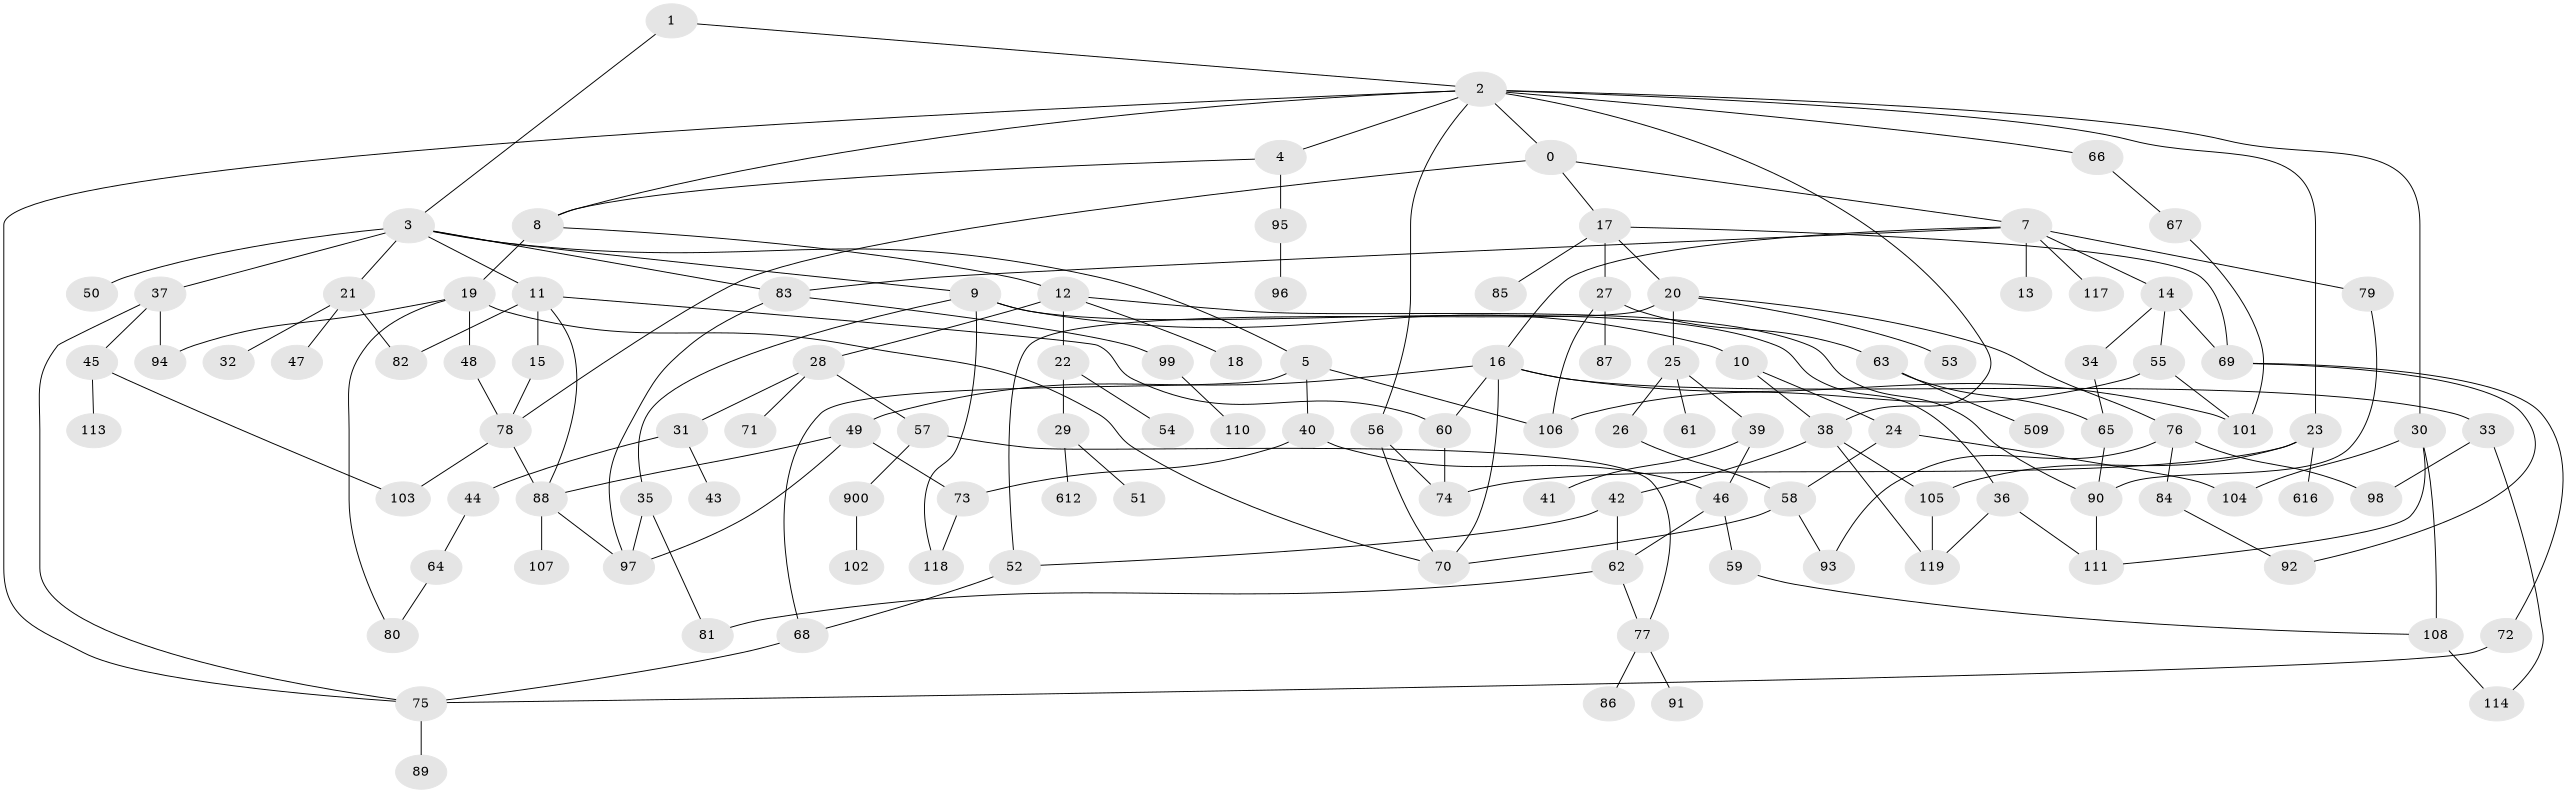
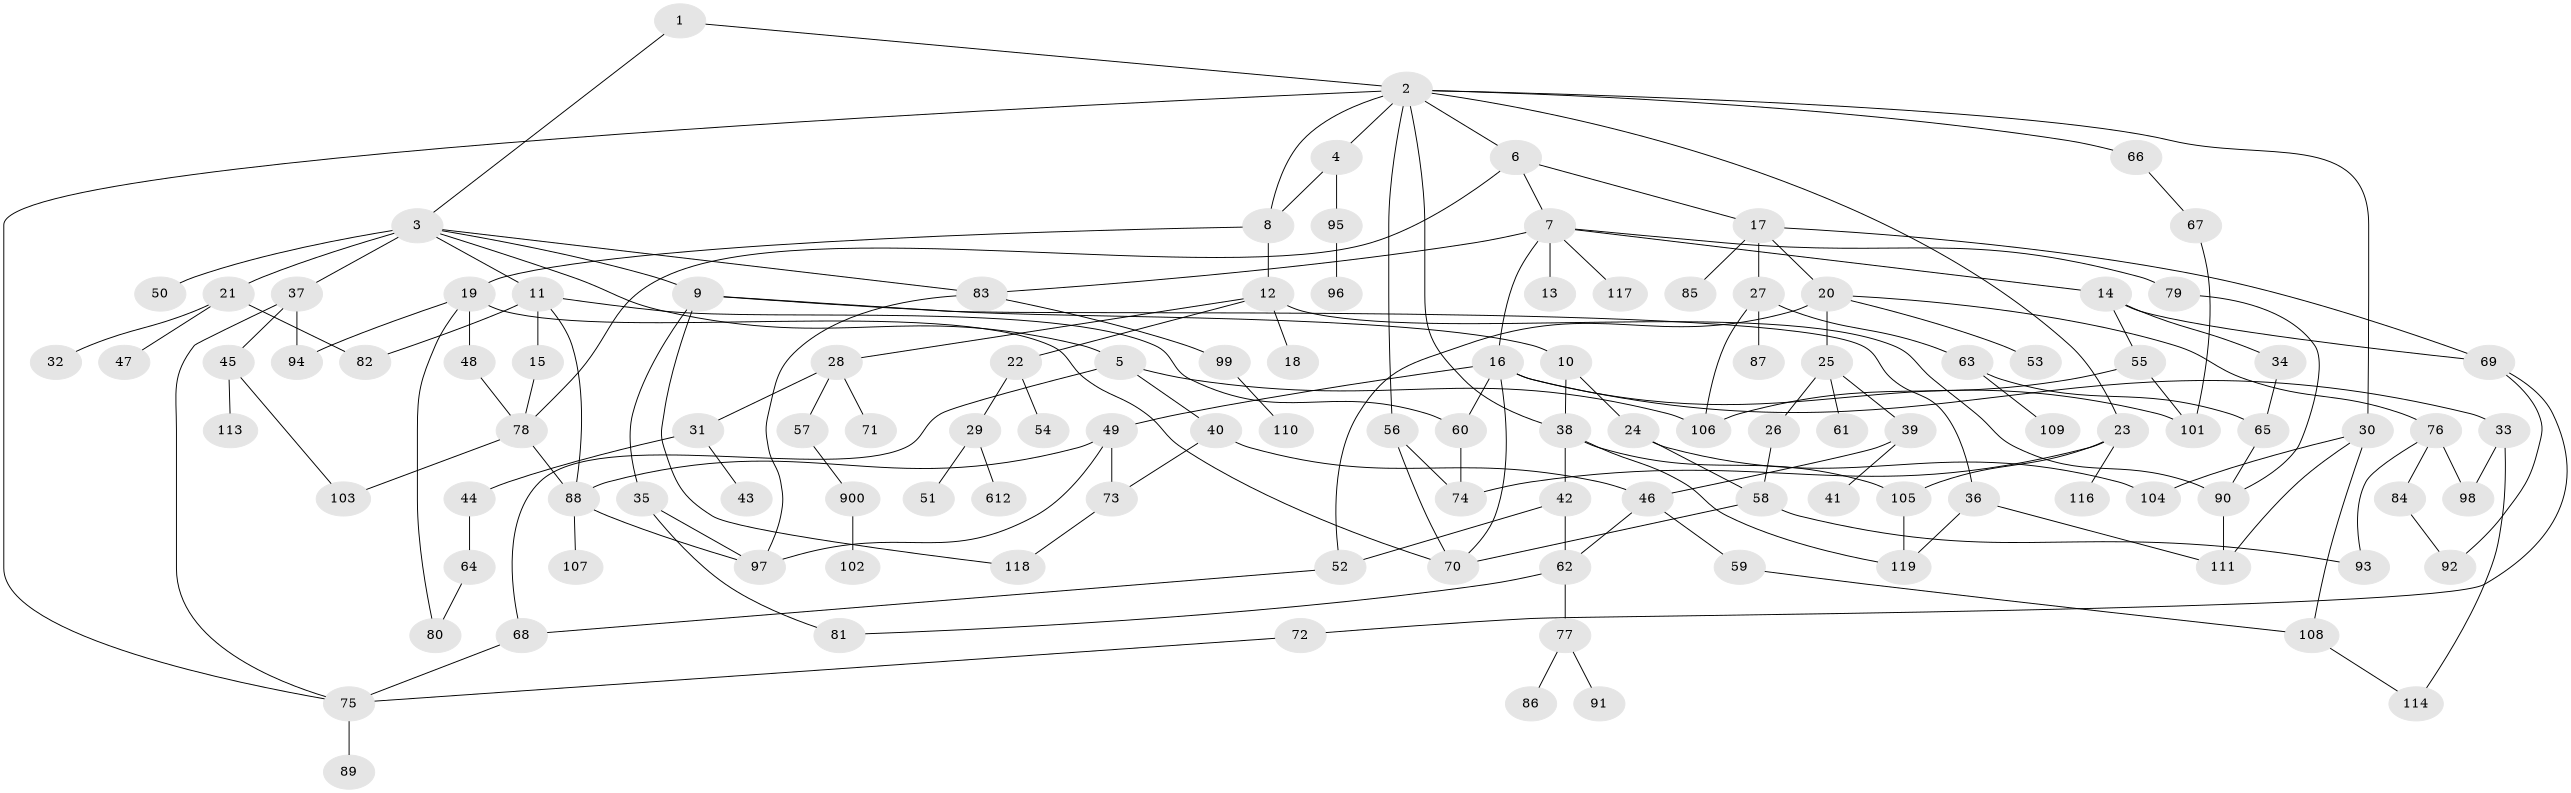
(1551, 157) -> (1516, 157)
(2037, 431) -> (2053, 431)
(1416, 450) -> none
(2306, 499) -> (2082, 499)
